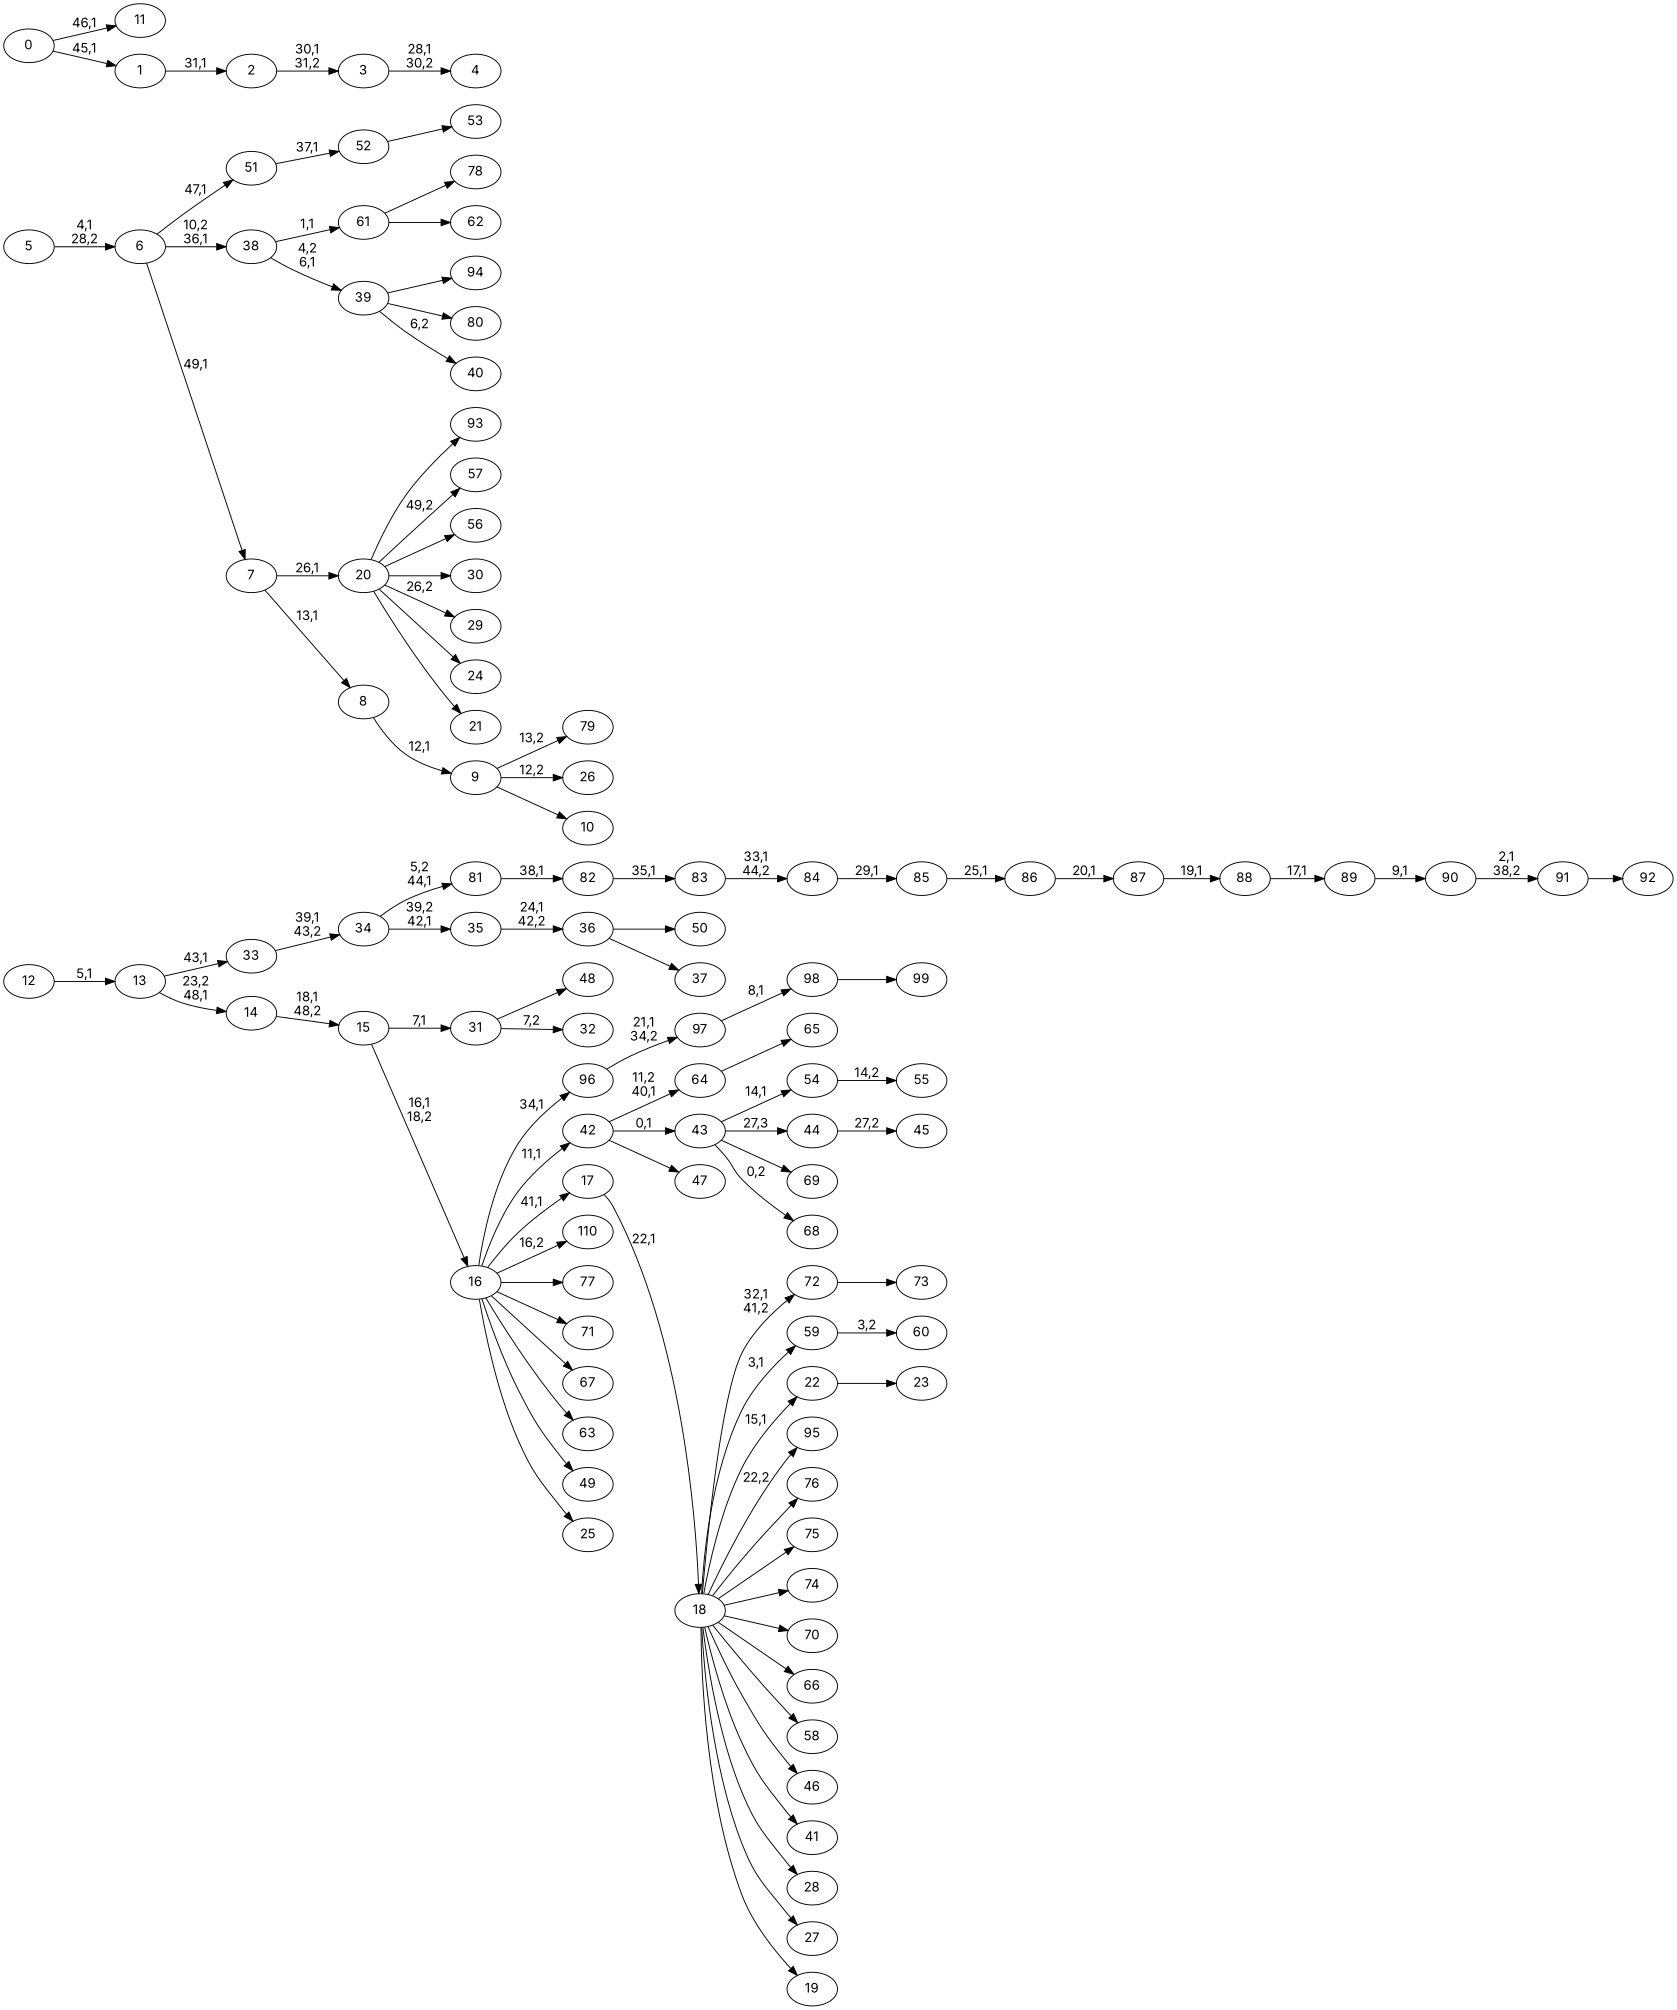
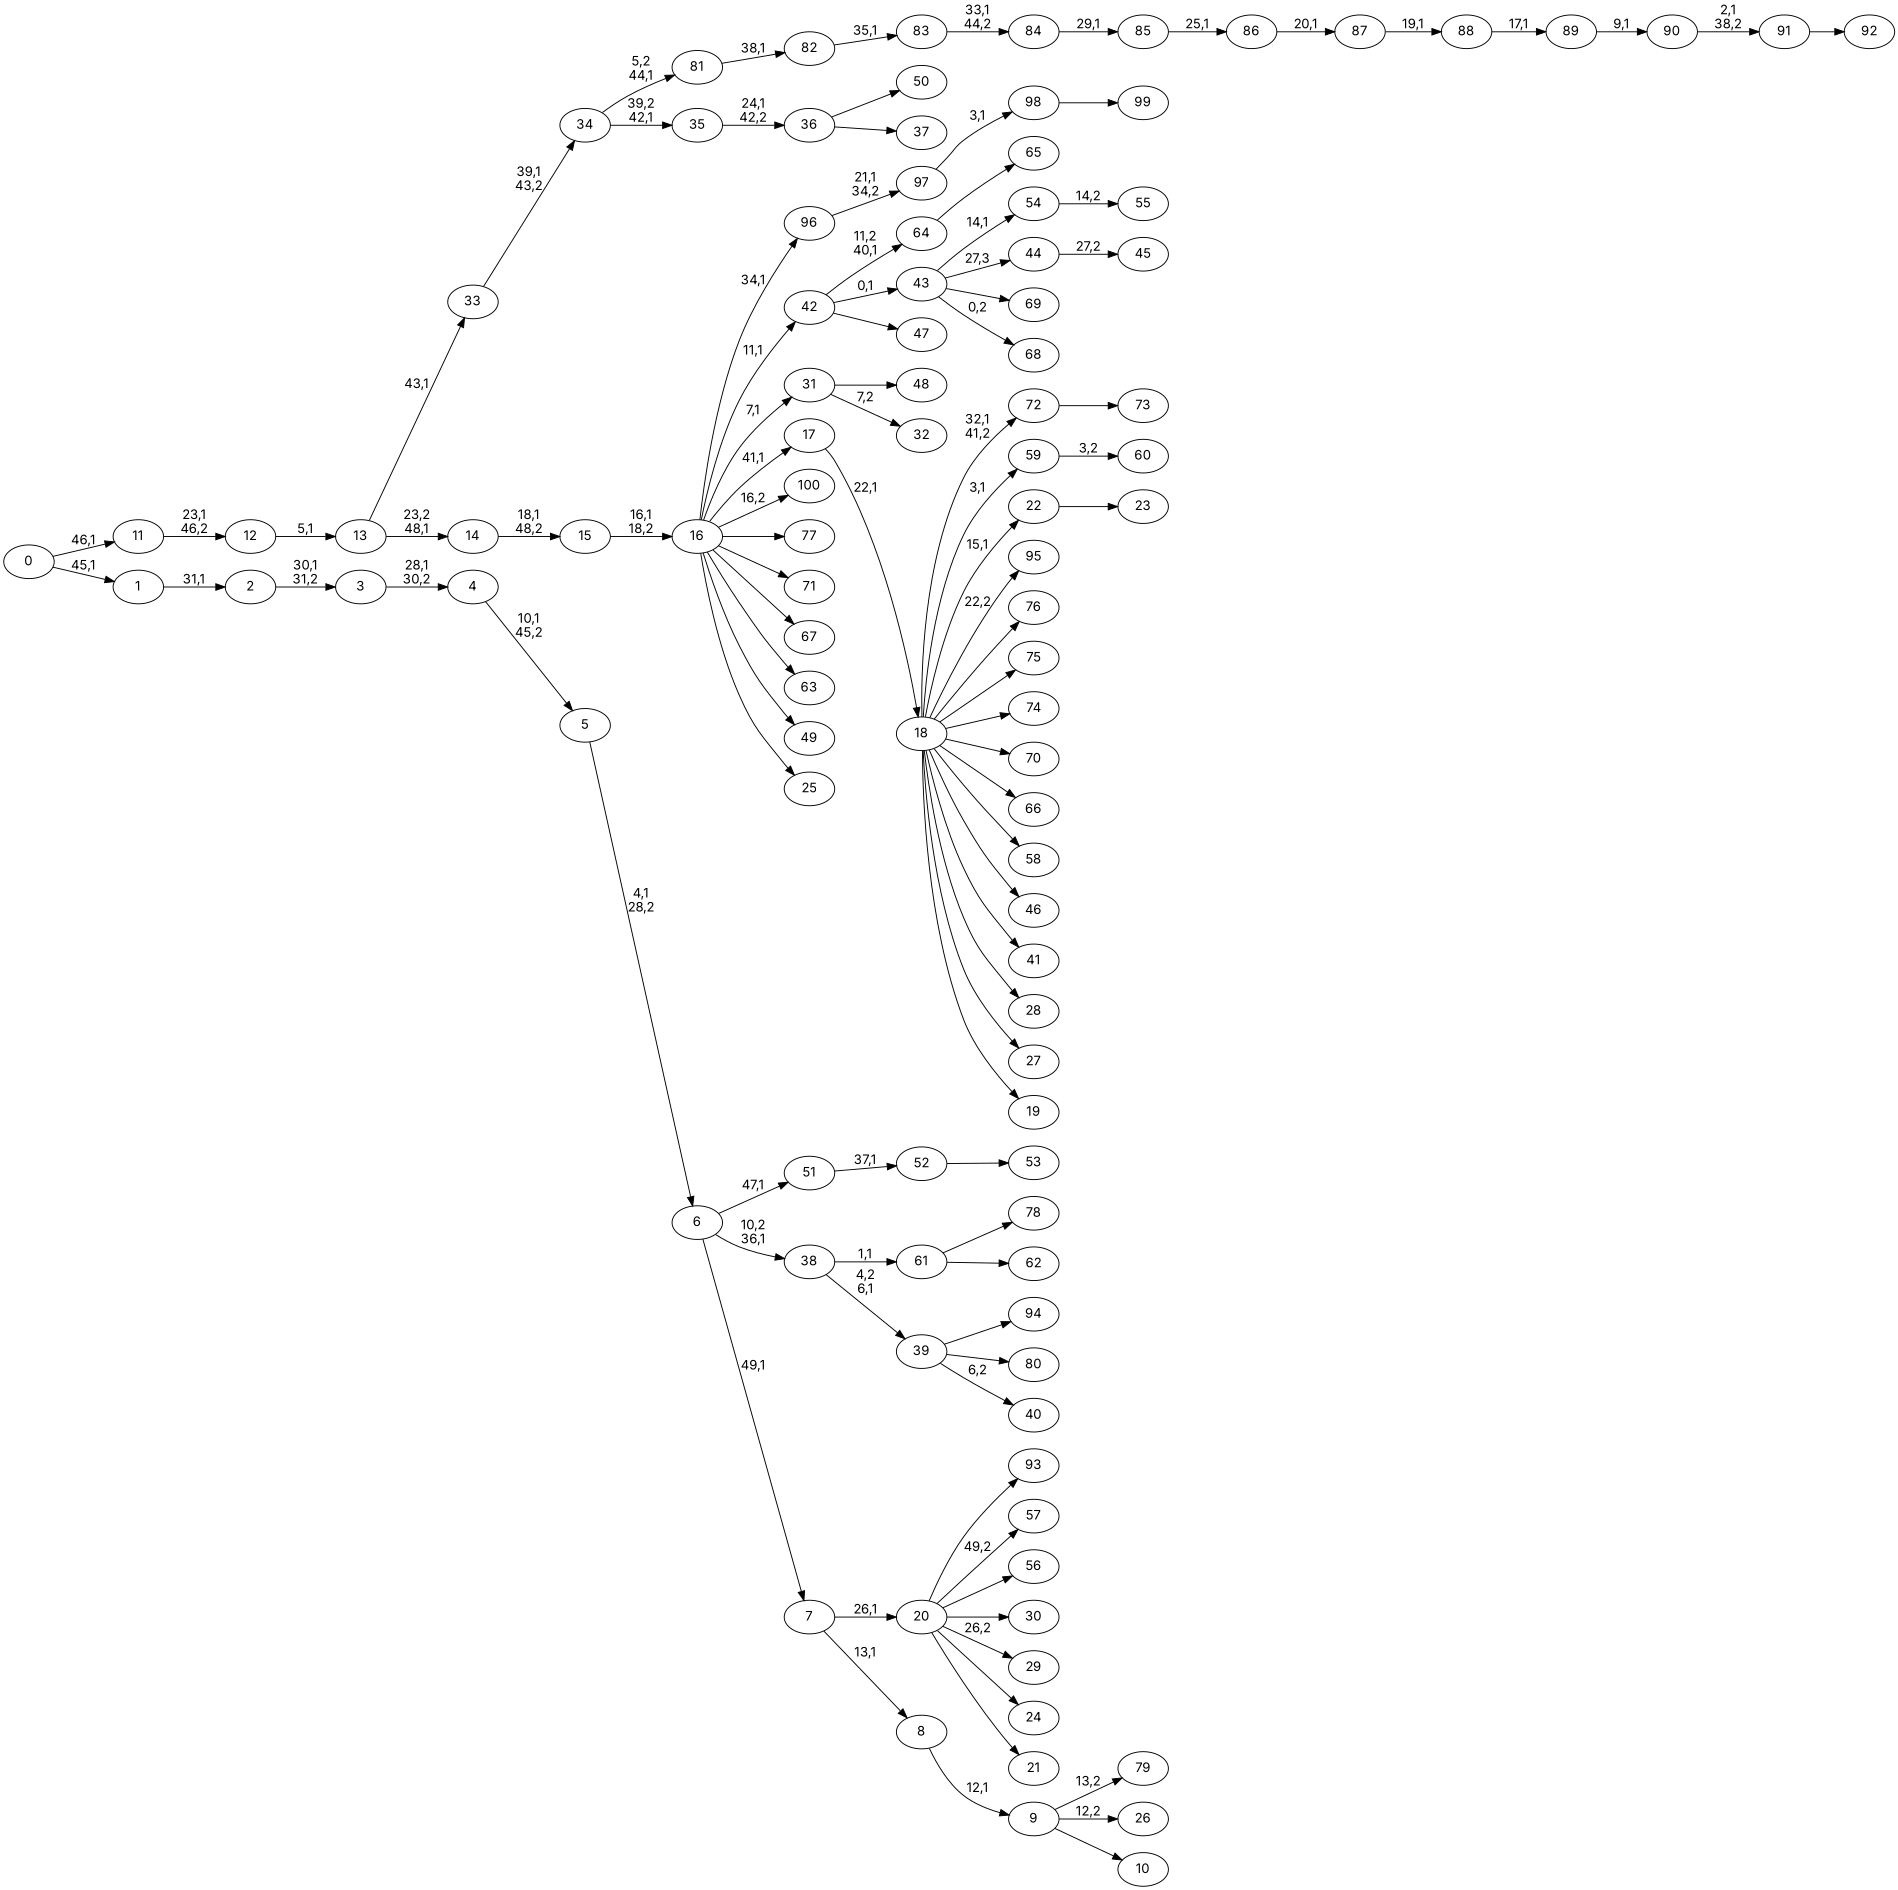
none -> (190, 537)
none -> (526, 652)
(756, 991) -> (978, 116)
(415, 1028) -> (734, 455)
(588, 1232) -> (809, 486)
